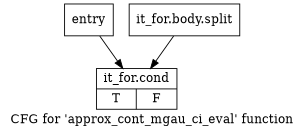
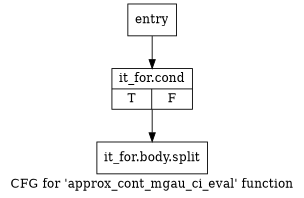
(165, 49) -> (152, 121)
